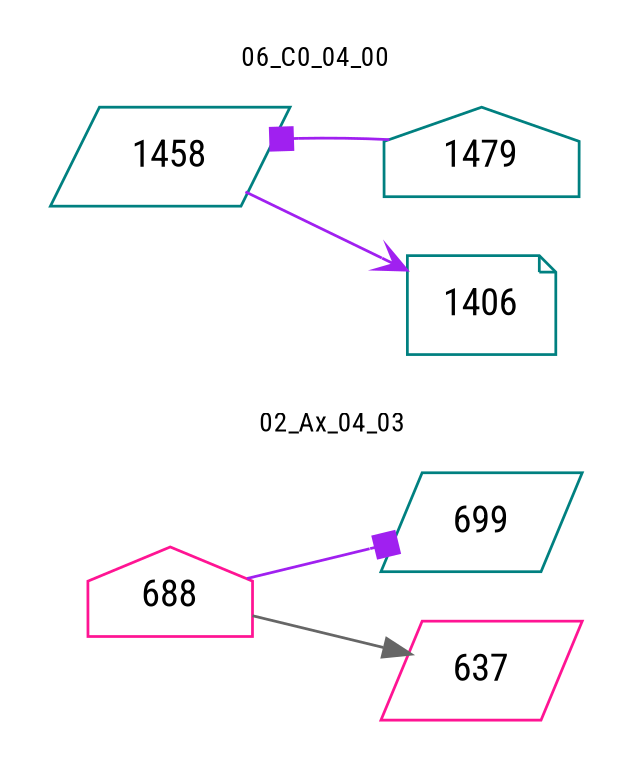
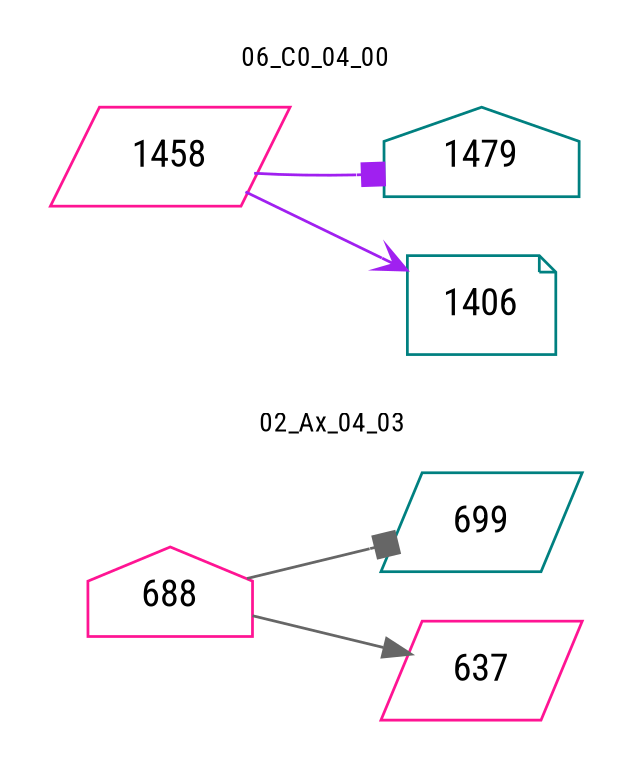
(344, 138) -> (305, 175)
(170, 157) -> (170, 157)
(308, 564) -> (308, 564)
